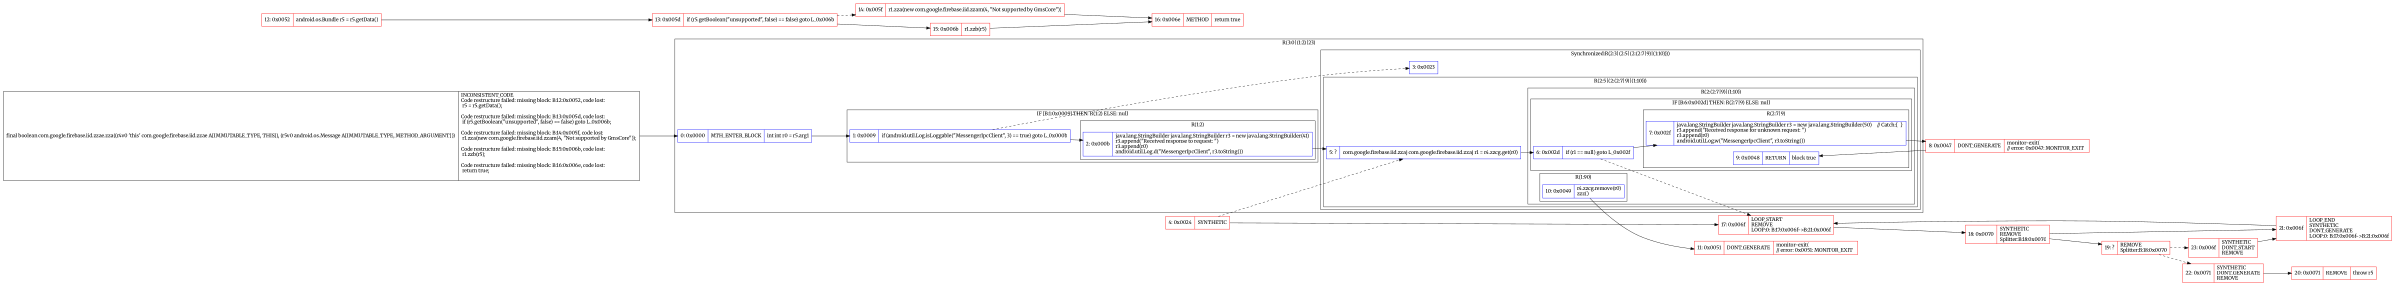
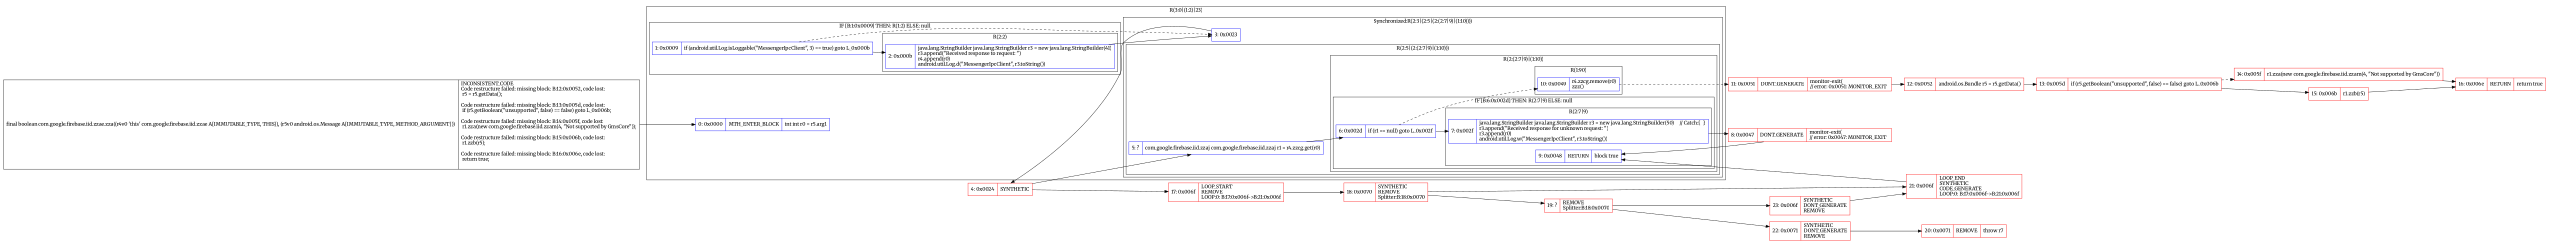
(1198, 20) -> (2500, 84)
none -> (1896, 84)
none -> (1113, 86)
(1198, 125) -> (1000, 37)
(829, 136) -> none
(1132, 147) -> (934, 59)
(1318, 149) -> (1158, 40)
(1674, 187) -> (1465, 102)
(1309, 188) -> (1110, 169)
(2057, 221) -> (1766, 171)
(2331, 231) -> (1961, 189)
(1635, 234) -> (1672, 84)
(2177, 248) -> (1689, 206)
(2238, 248) -> (1825, 205)
(2173, 259) -> (1689, 218)
(2363, 273) -> (1993, 231)
